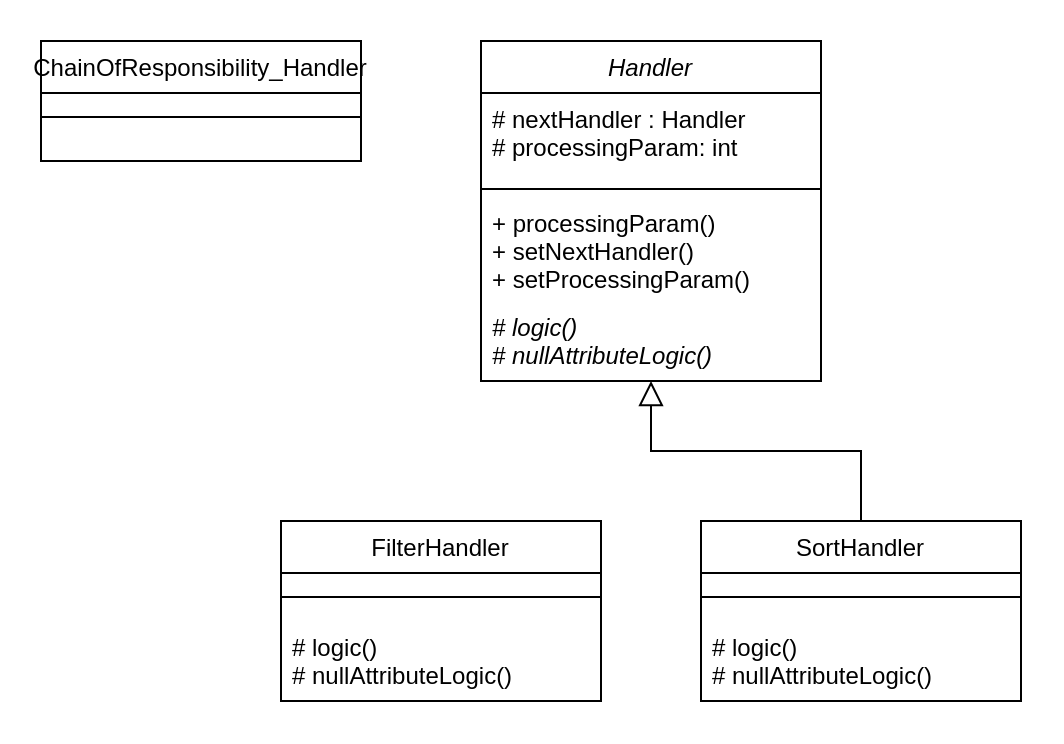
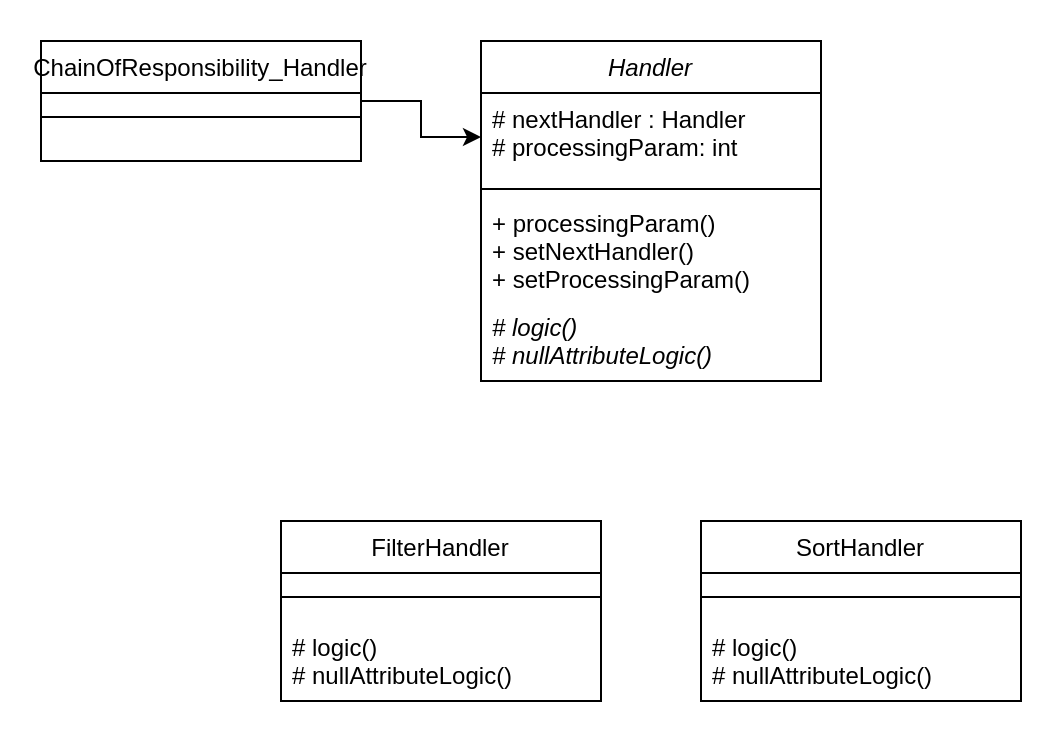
none -> (421, 114)
(769, 451) -> none
